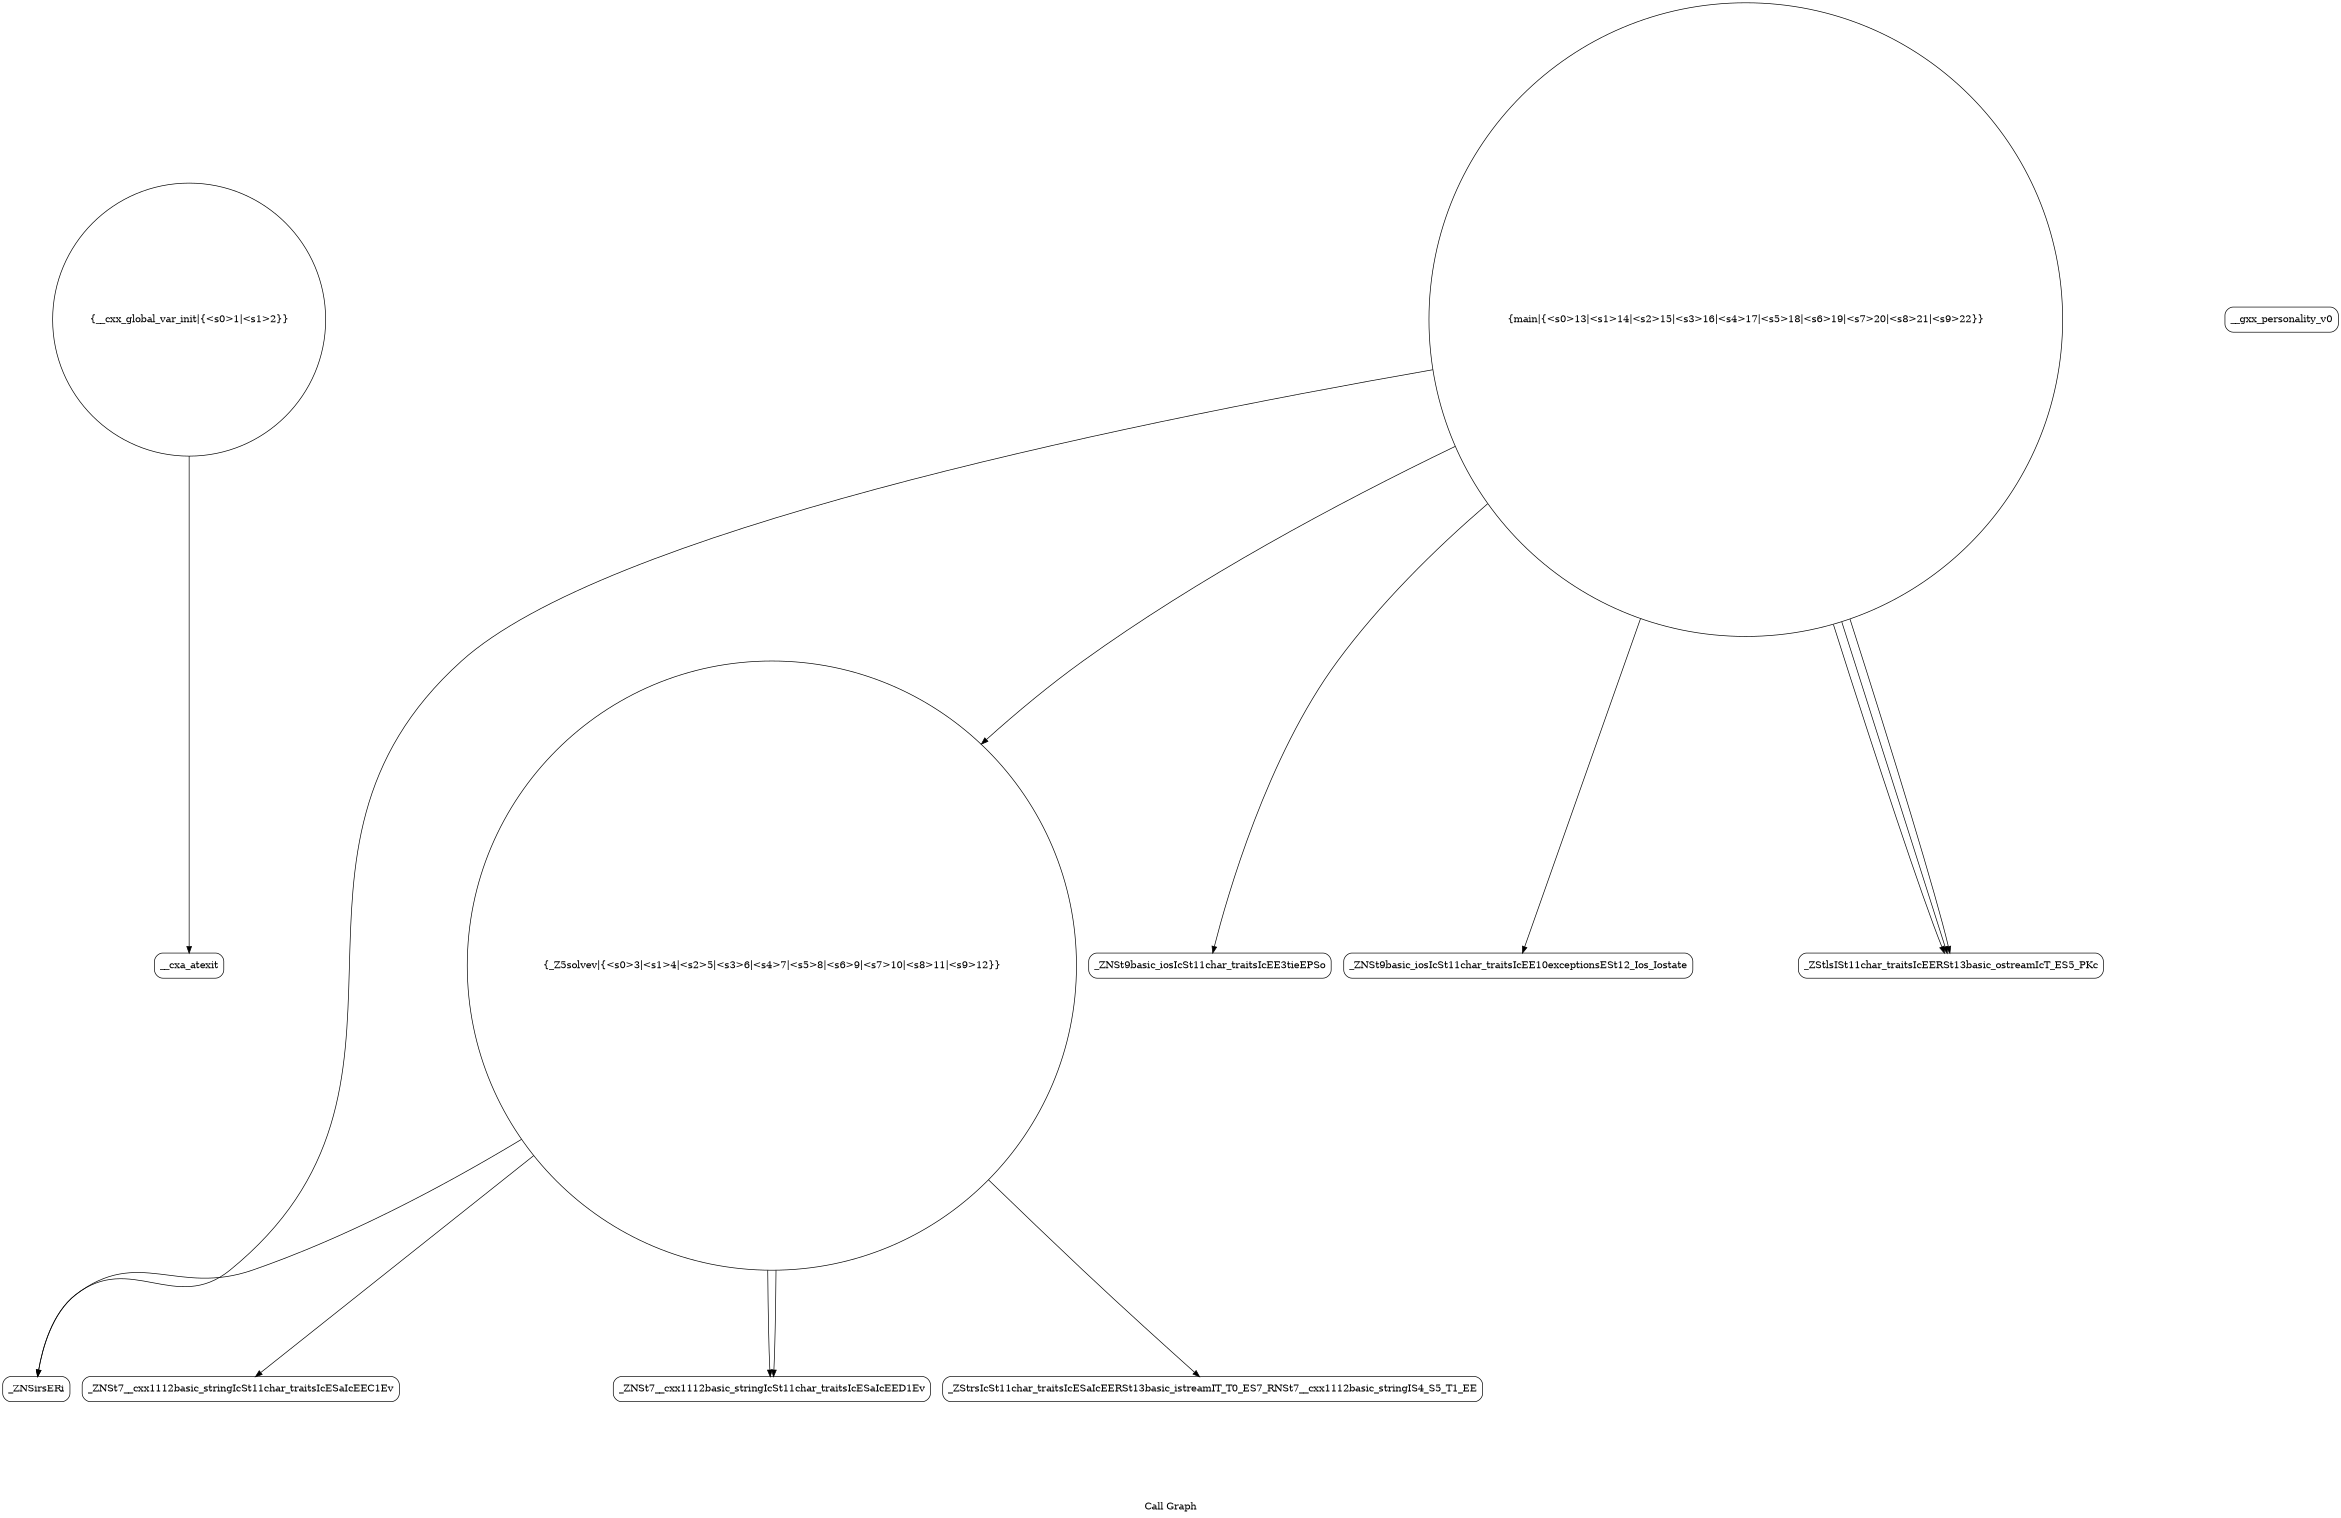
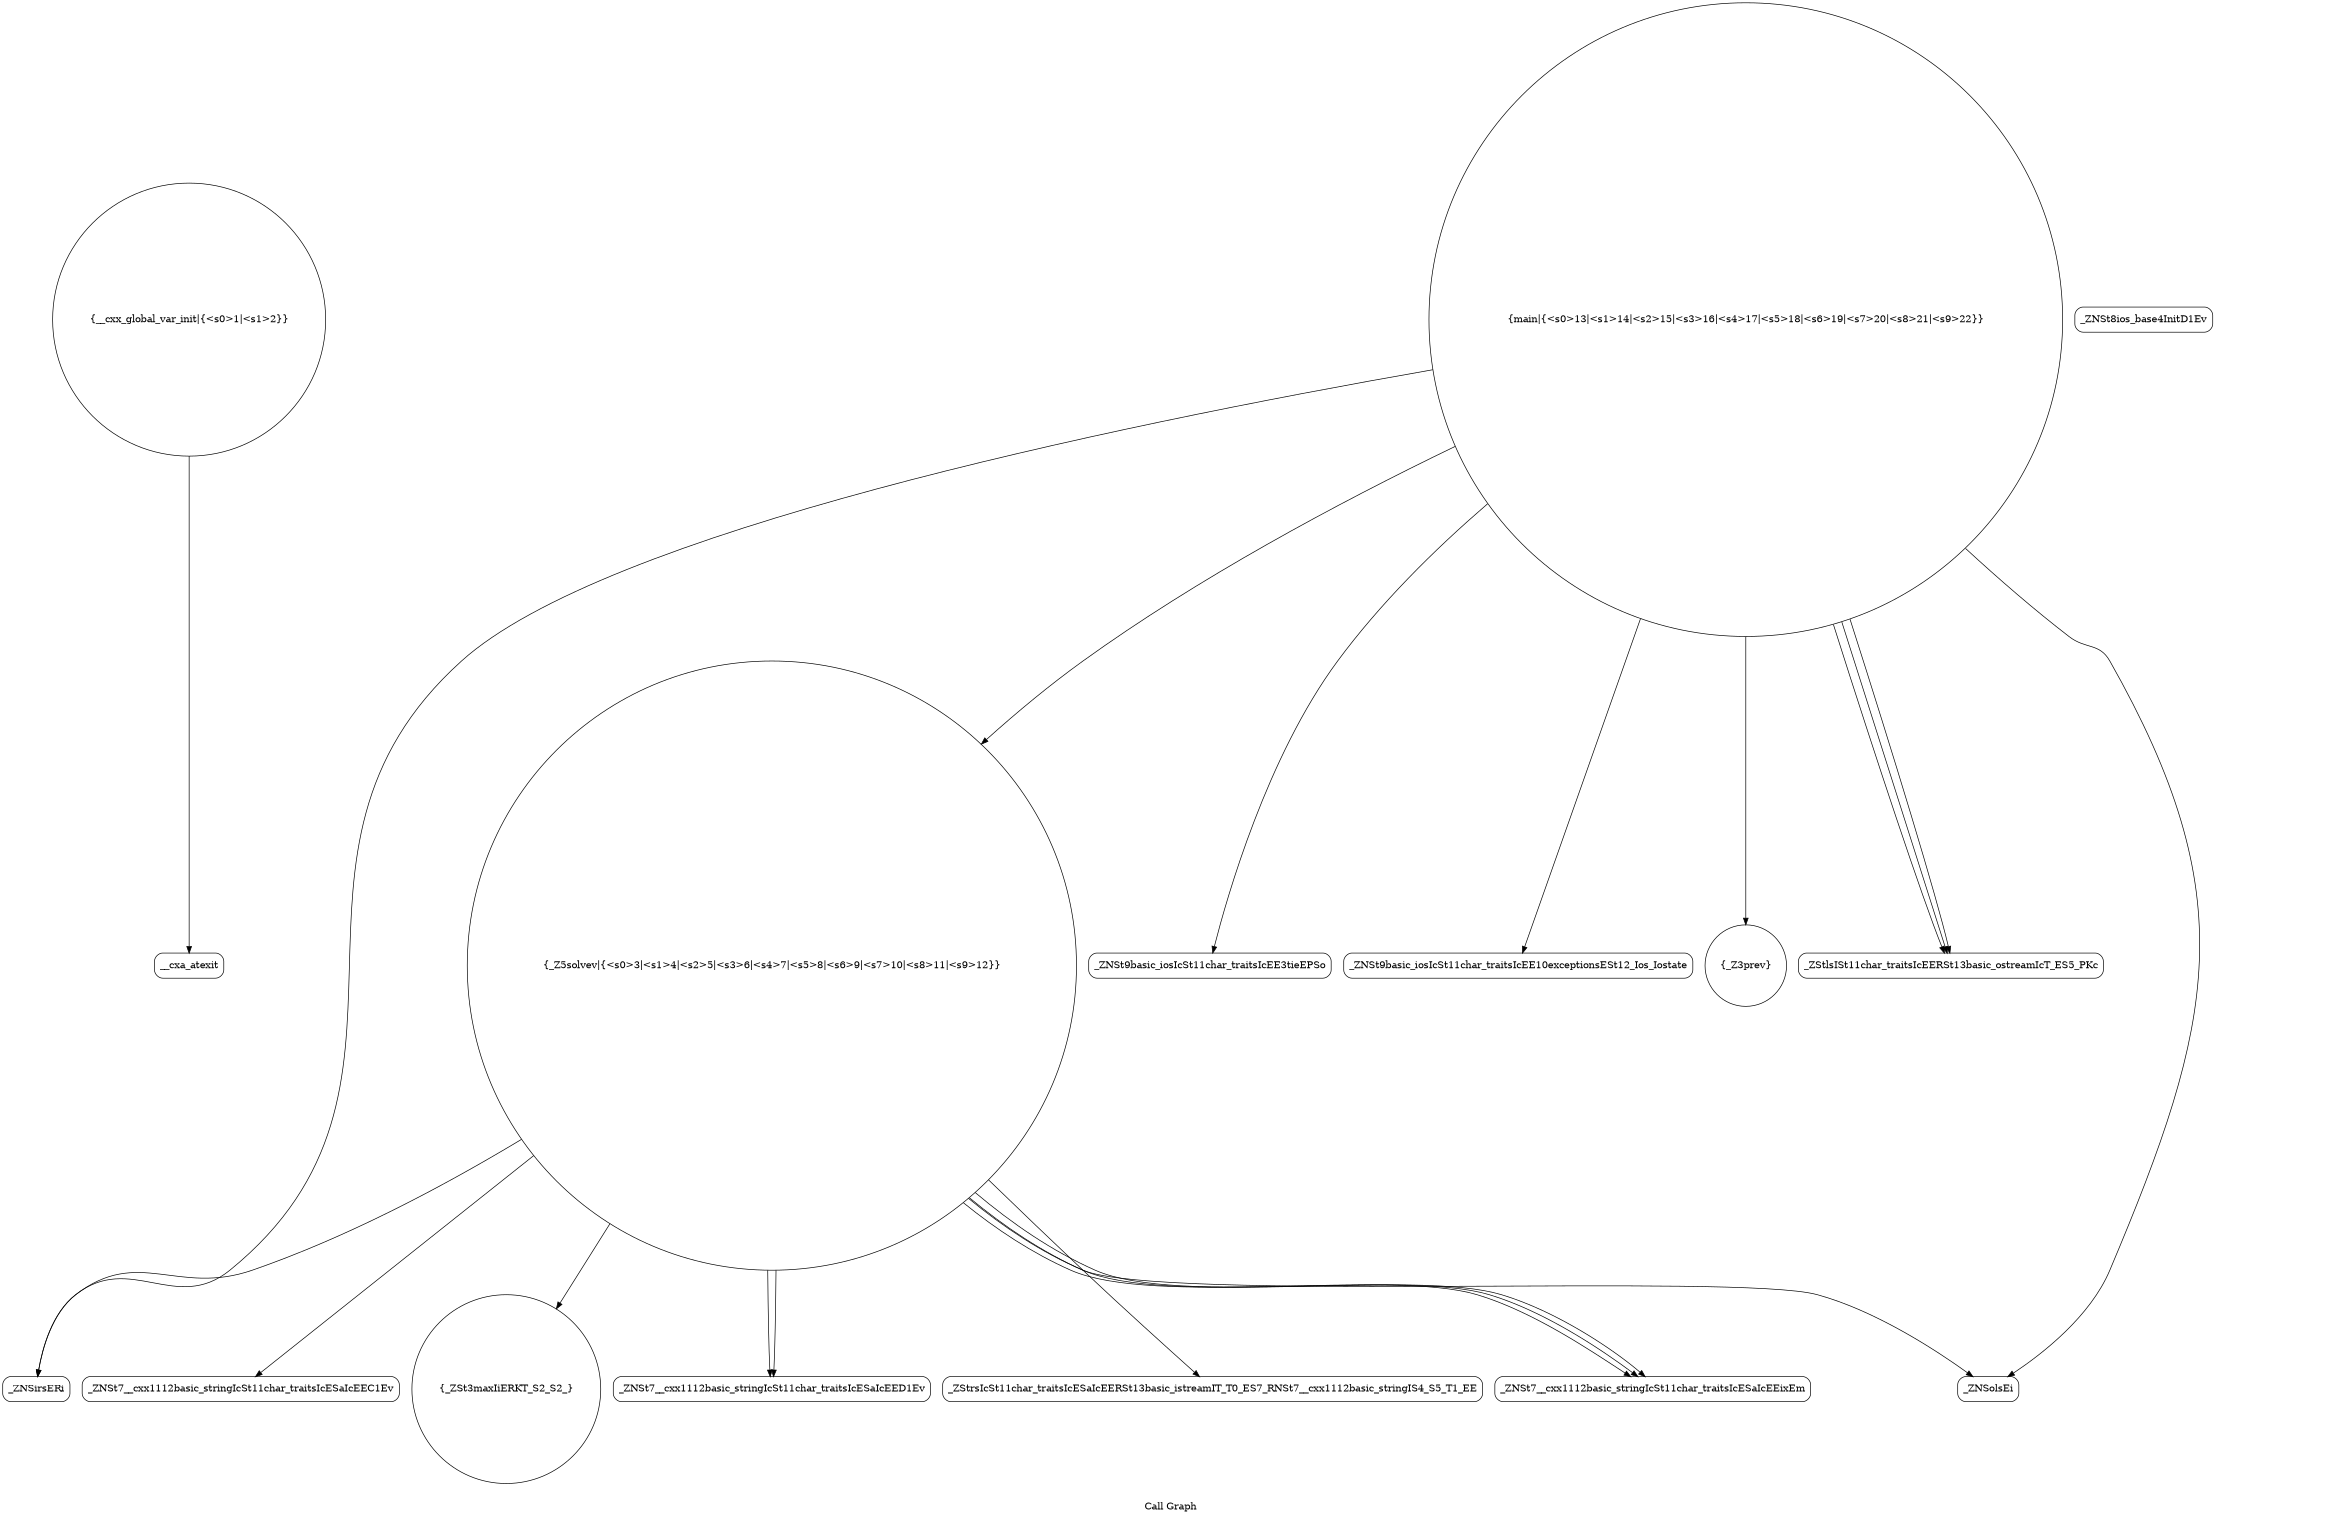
none -> (2144, 320)
(2282, 320) -> none
none -> (1746, 966)
none -> (506, 1389)
none -> (1653, 1389)
none -> (1988, 1389)
